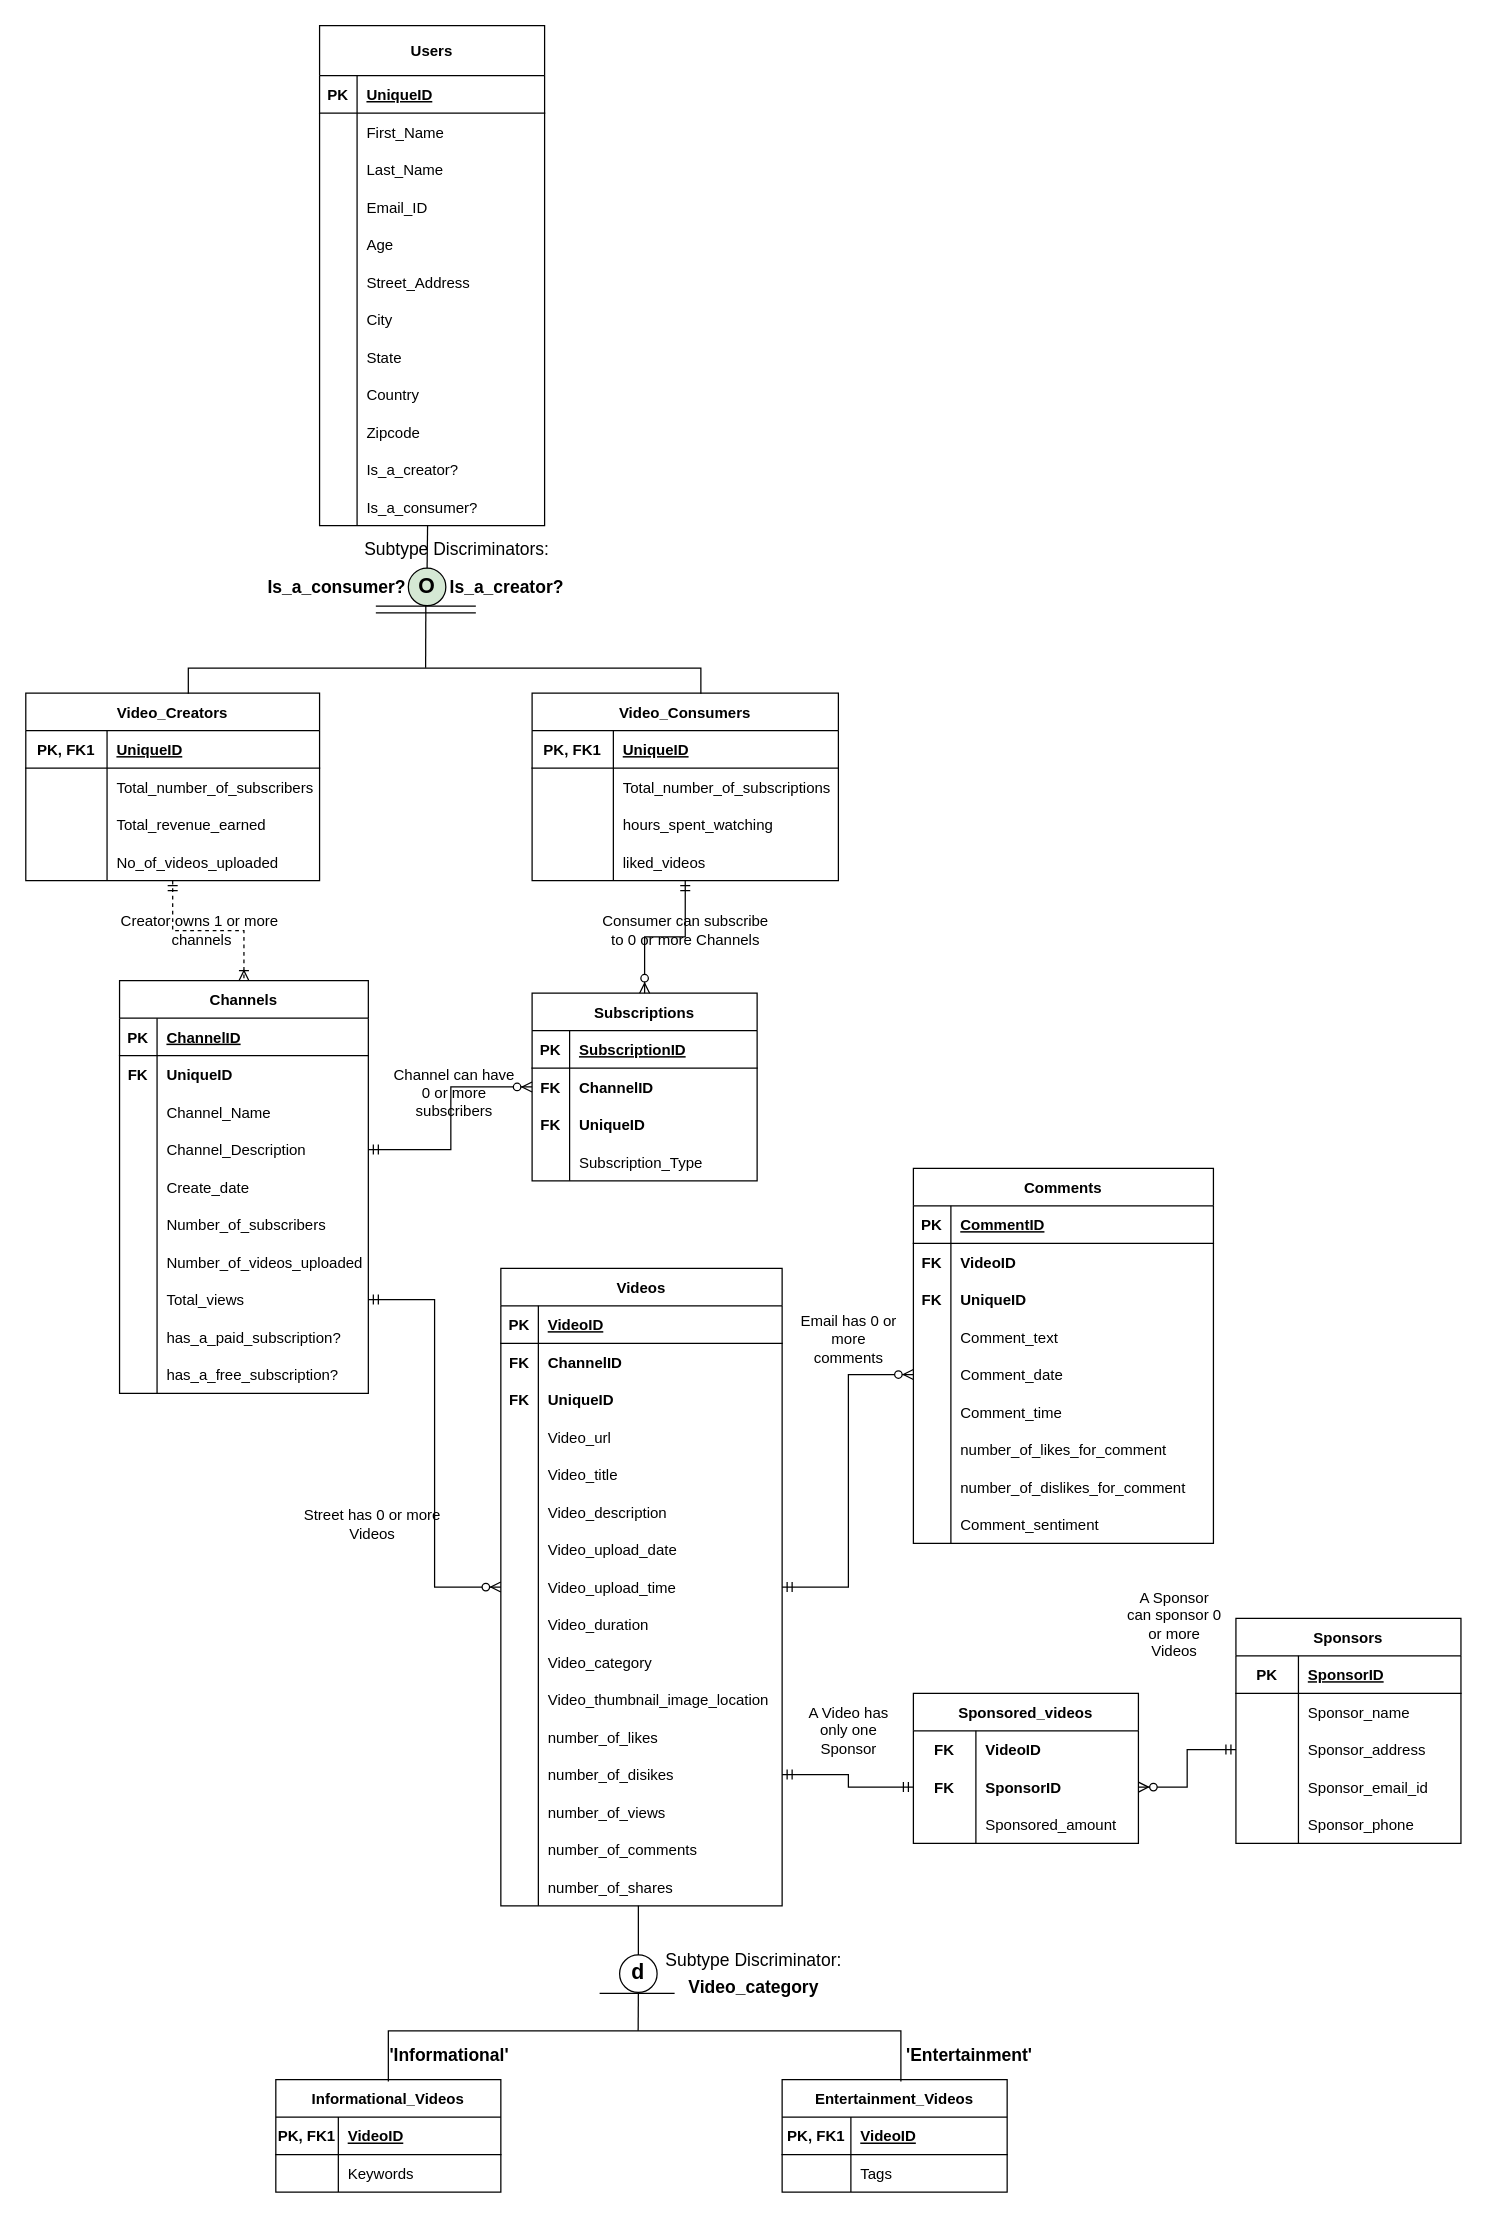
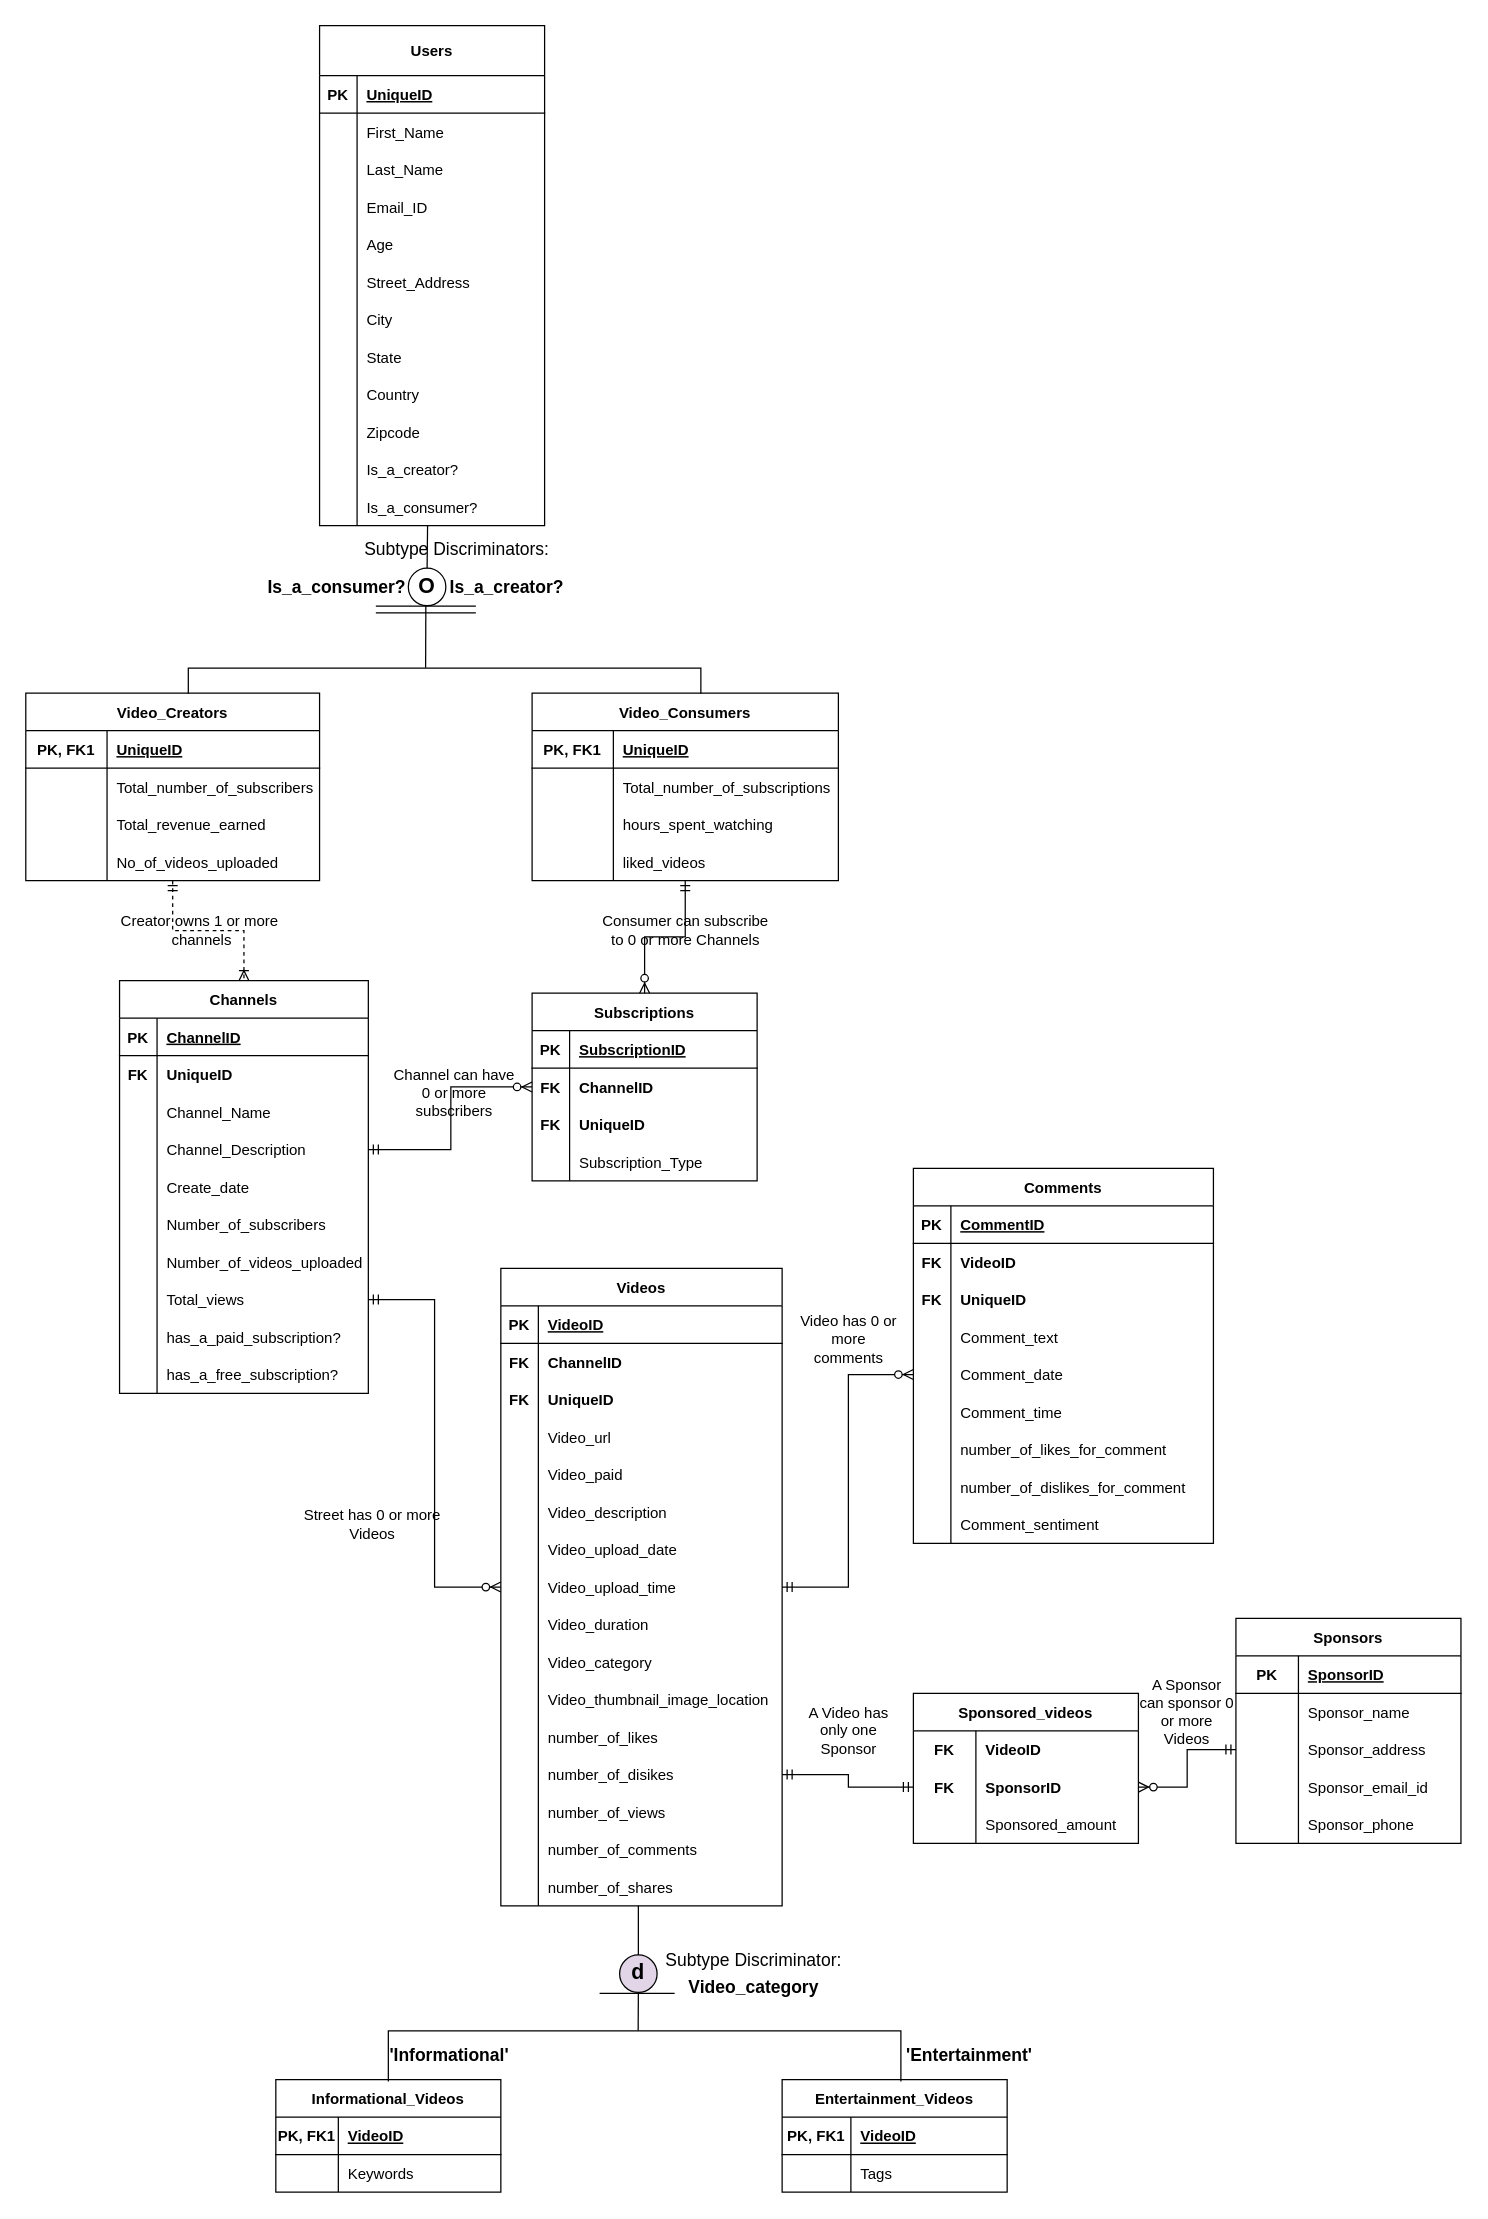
(427, 587) -> (427, 587)
(849, 1339) -> (849, 1339)
(588, 1475) -> (586, 1475)
(1174, 1624) -> (1187, 1712)
(638, 1974) -> (638, 1974)
